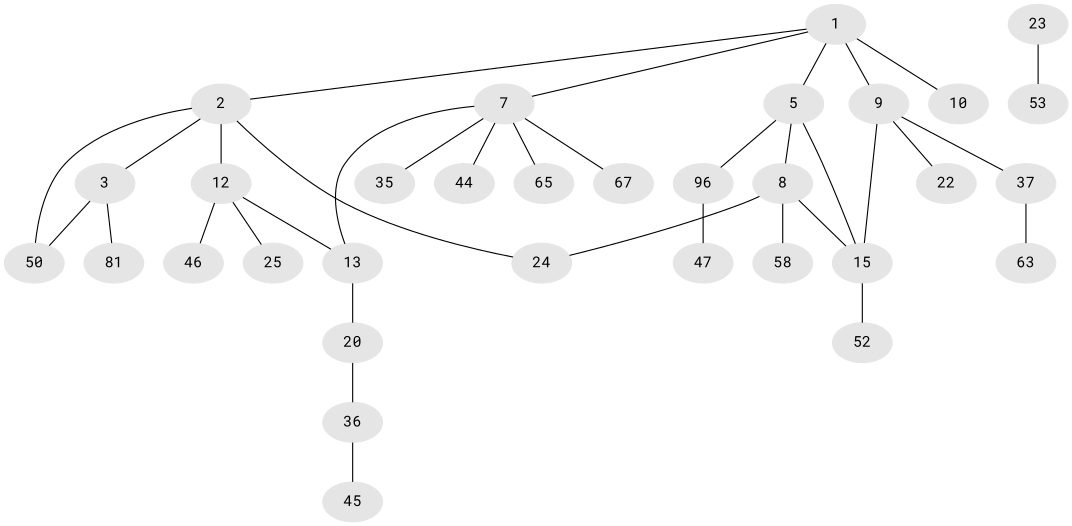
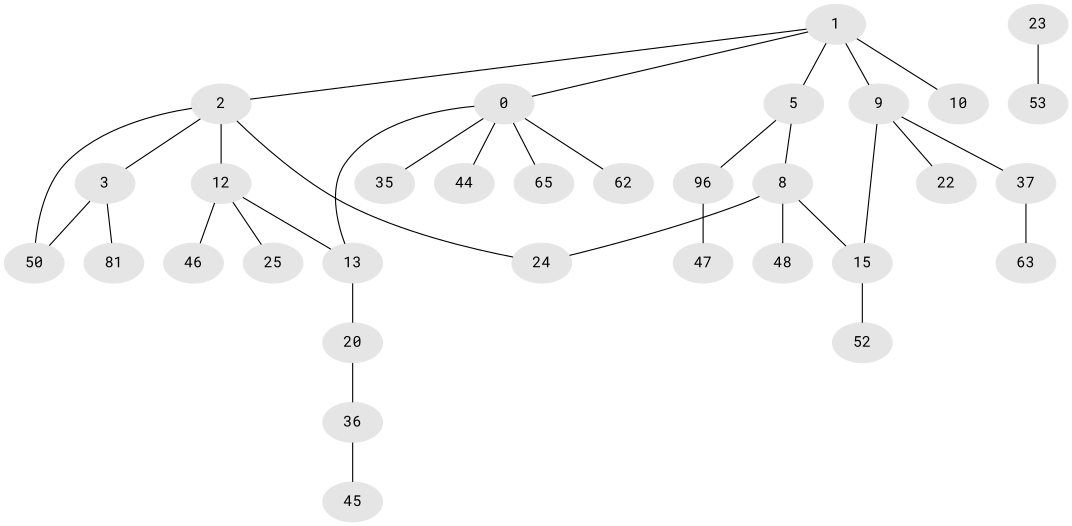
(504, 104) -> (504, 104)
(831, 183) -> none
(624, 184) -> (624, 184)
(783, 263) -> (783, 263)
